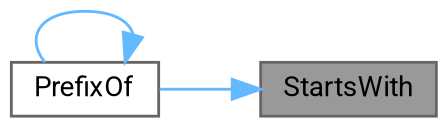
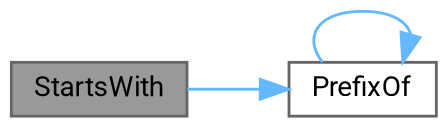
(196, 89) -> (224, 89)
